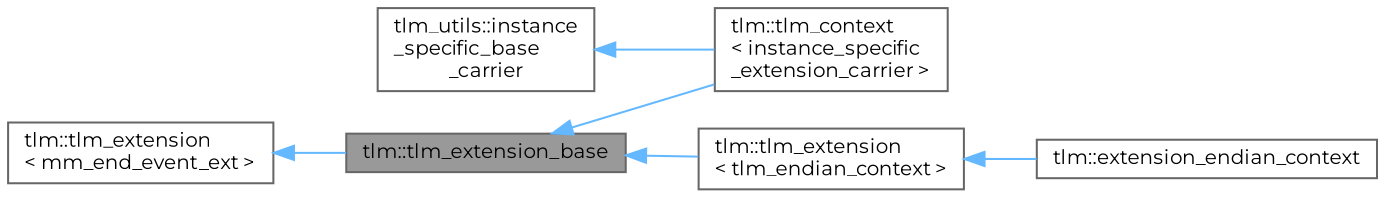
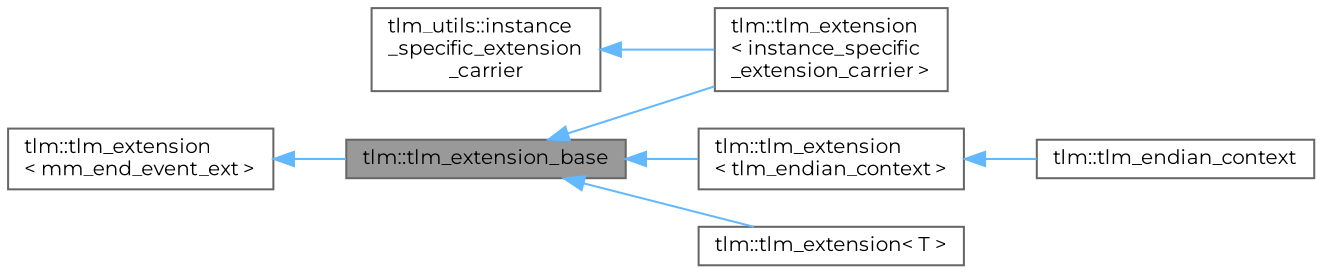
(486, 50) -> (486, 50)
(831, 50) -> (831, 50)
(1207, 159) -> (1176, 159)
none -> (831, 246)
